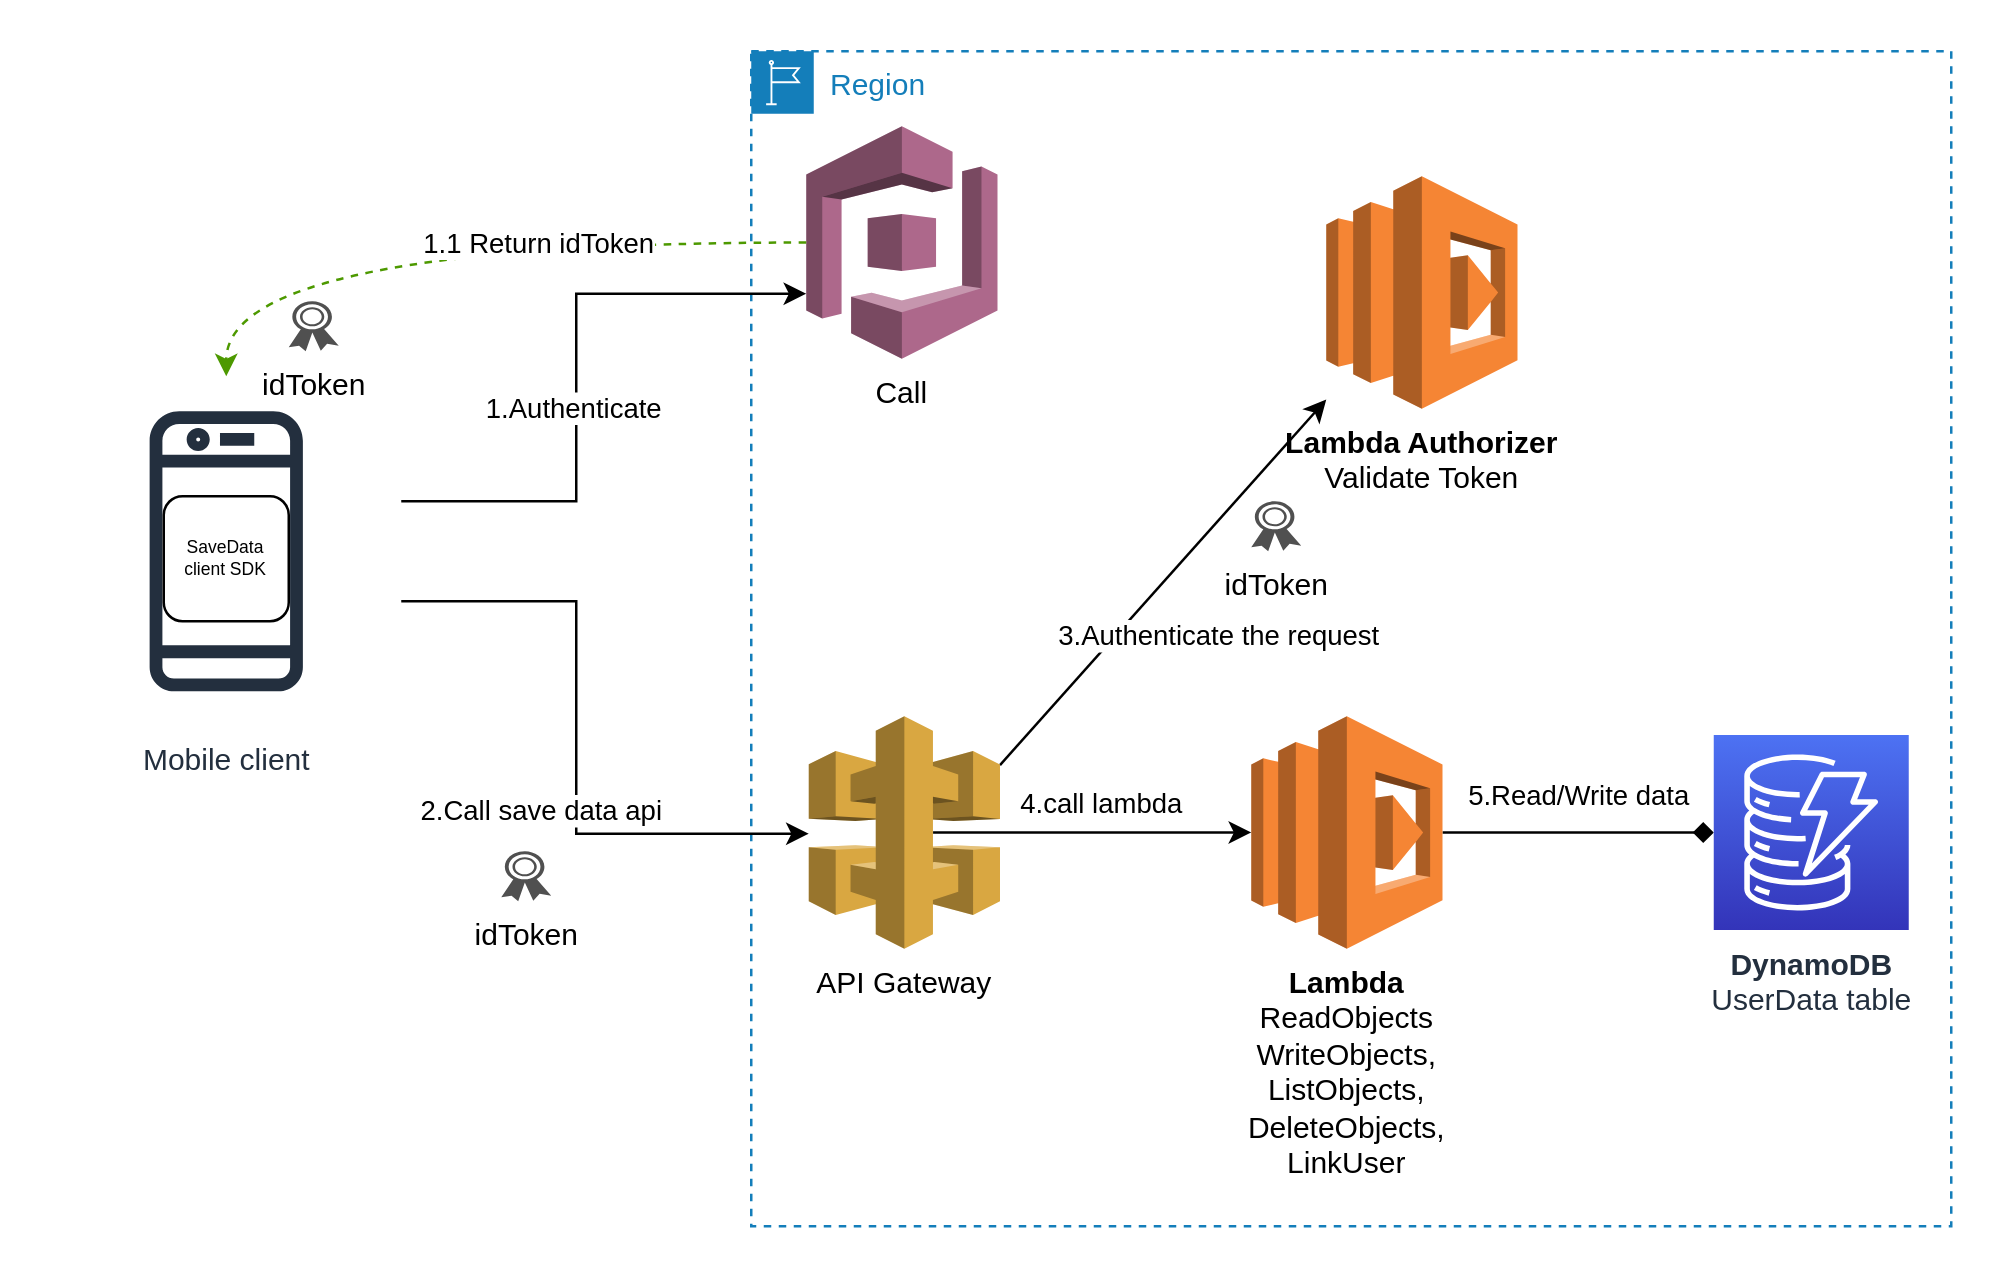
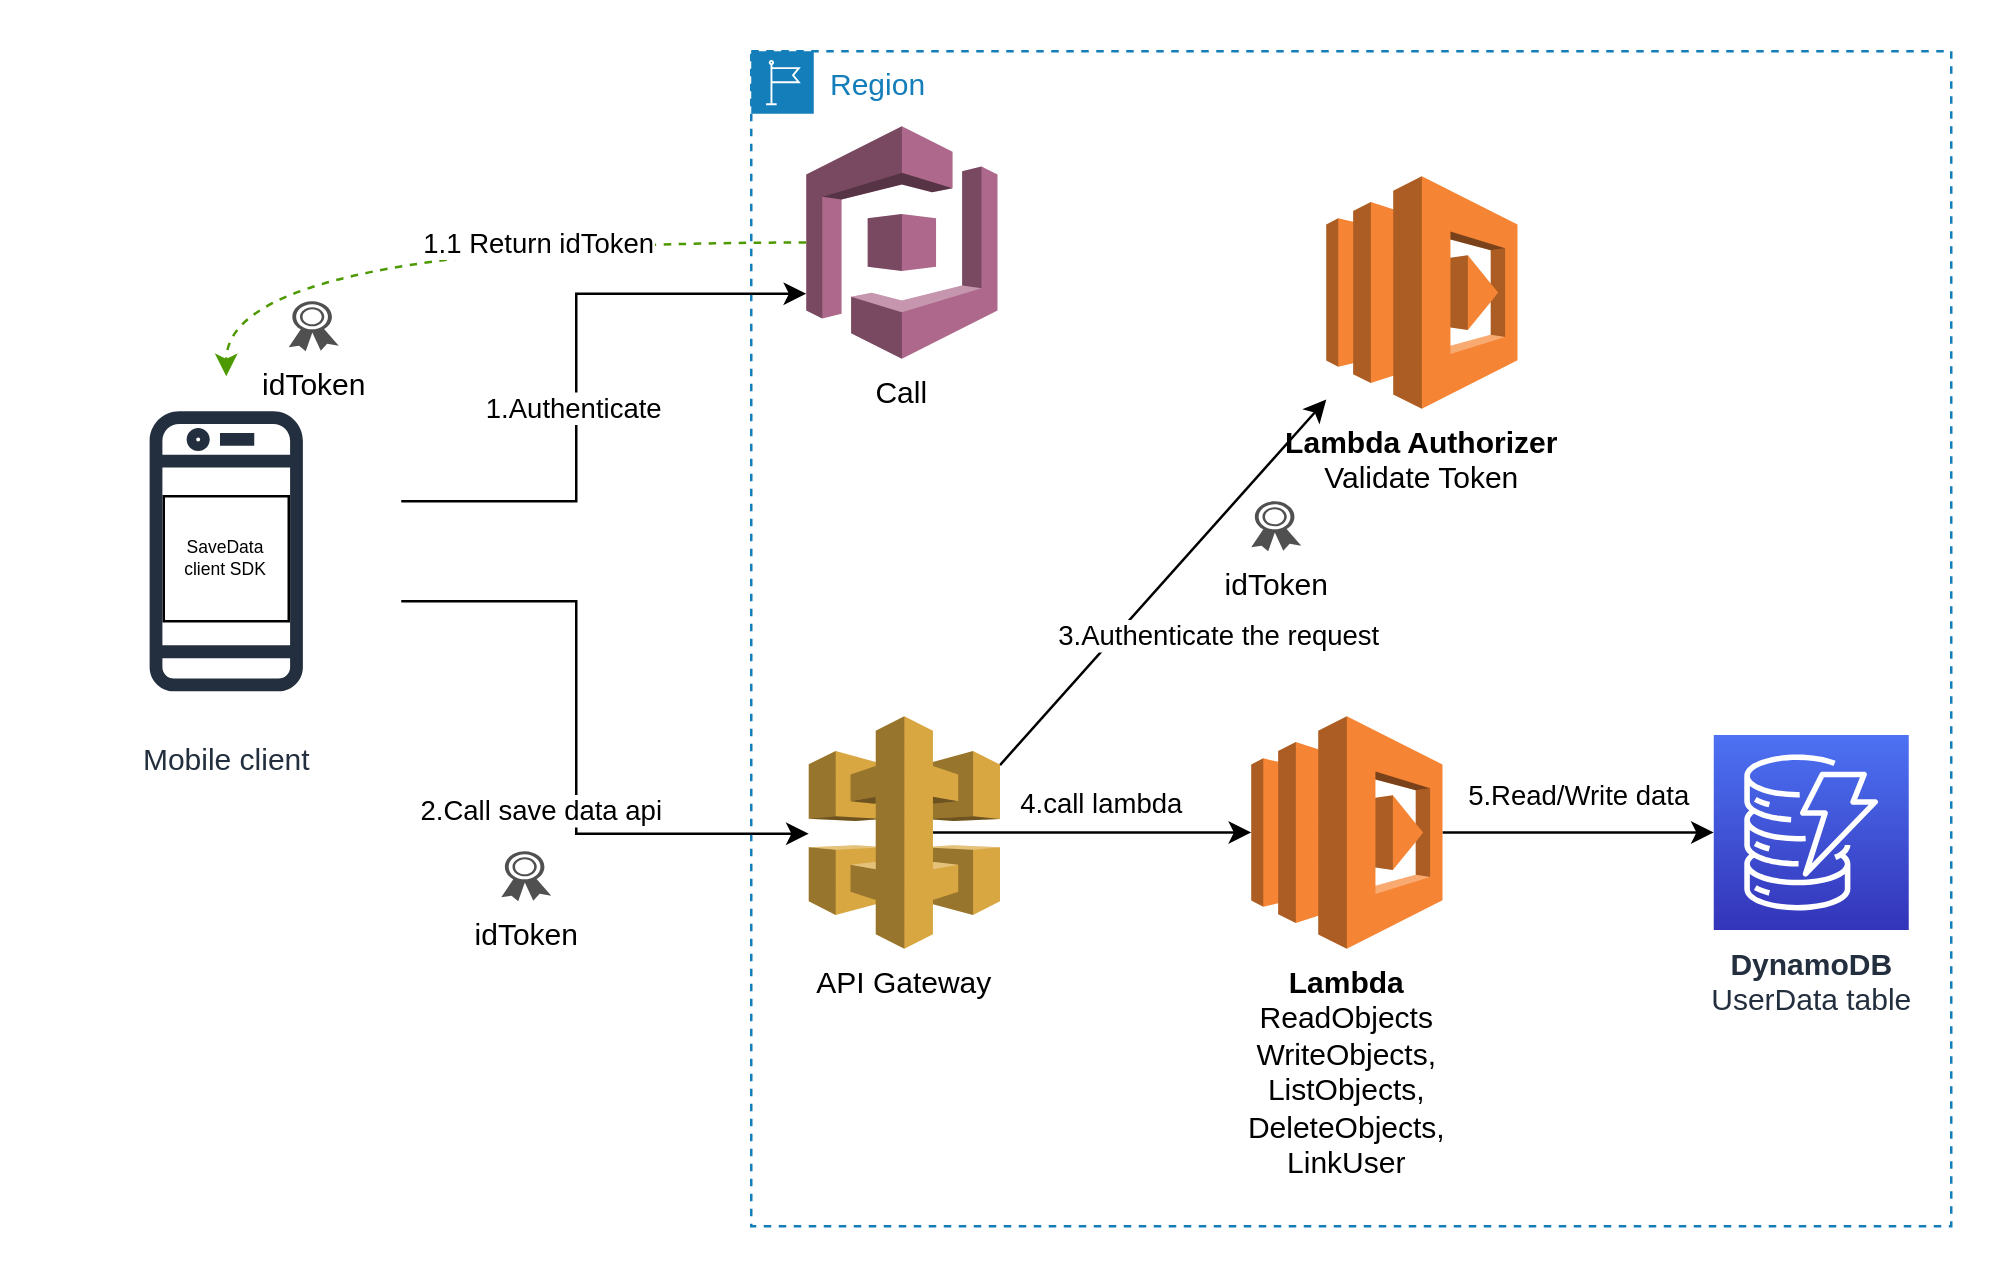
(226, 559) -> (226, 559)
(1693, 833) -> (1694, 833)
